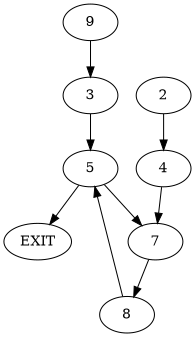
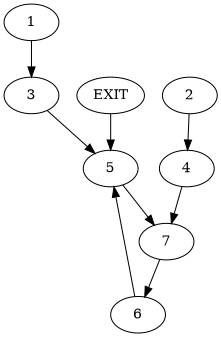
(91, 22) -> (31, 22)
(67, 201) -> (111, 127)
(127, 315) -> (138, 315)
